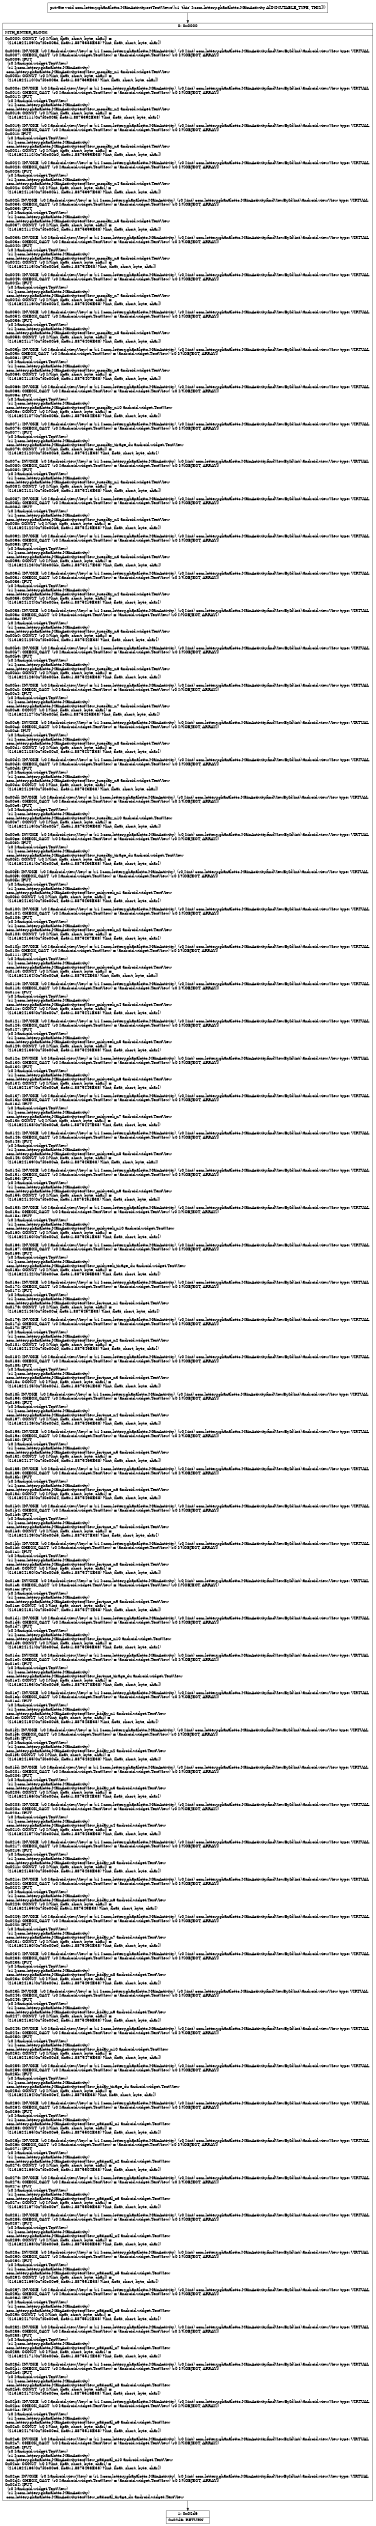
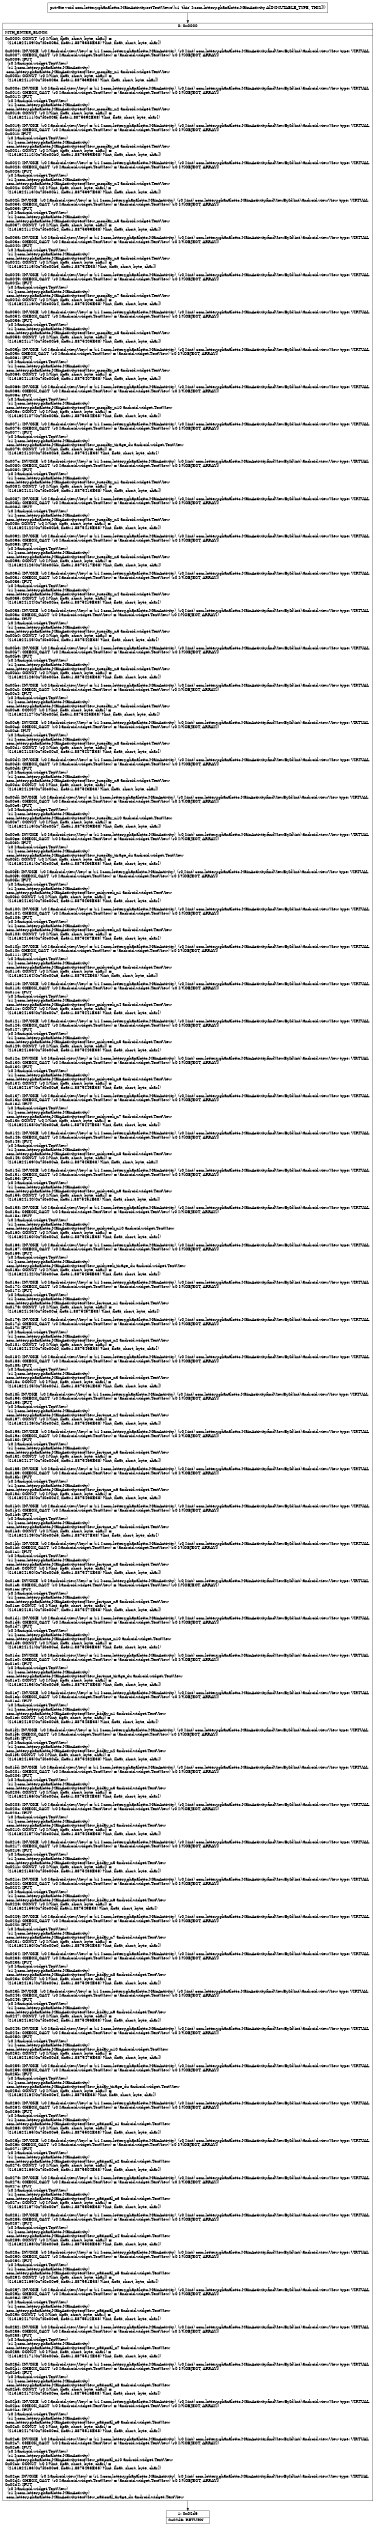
(20, 768) -> (20, 768)
